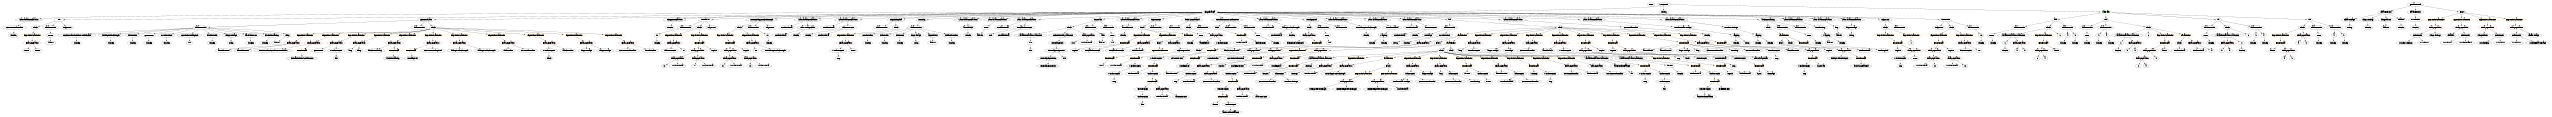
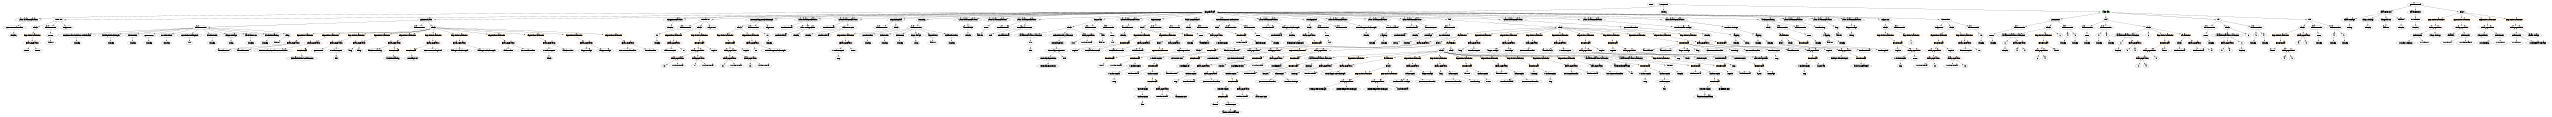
(59, 20) -> (59, 20)
(2055, 20) -> (2055, 20)
